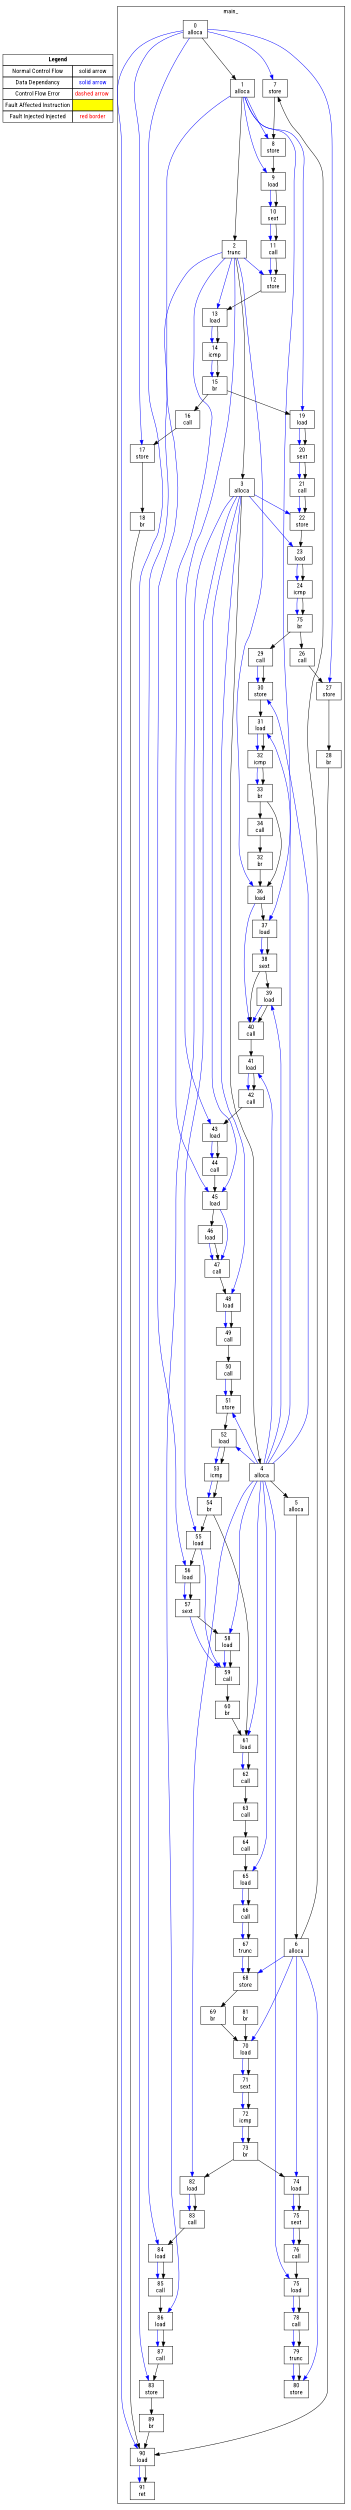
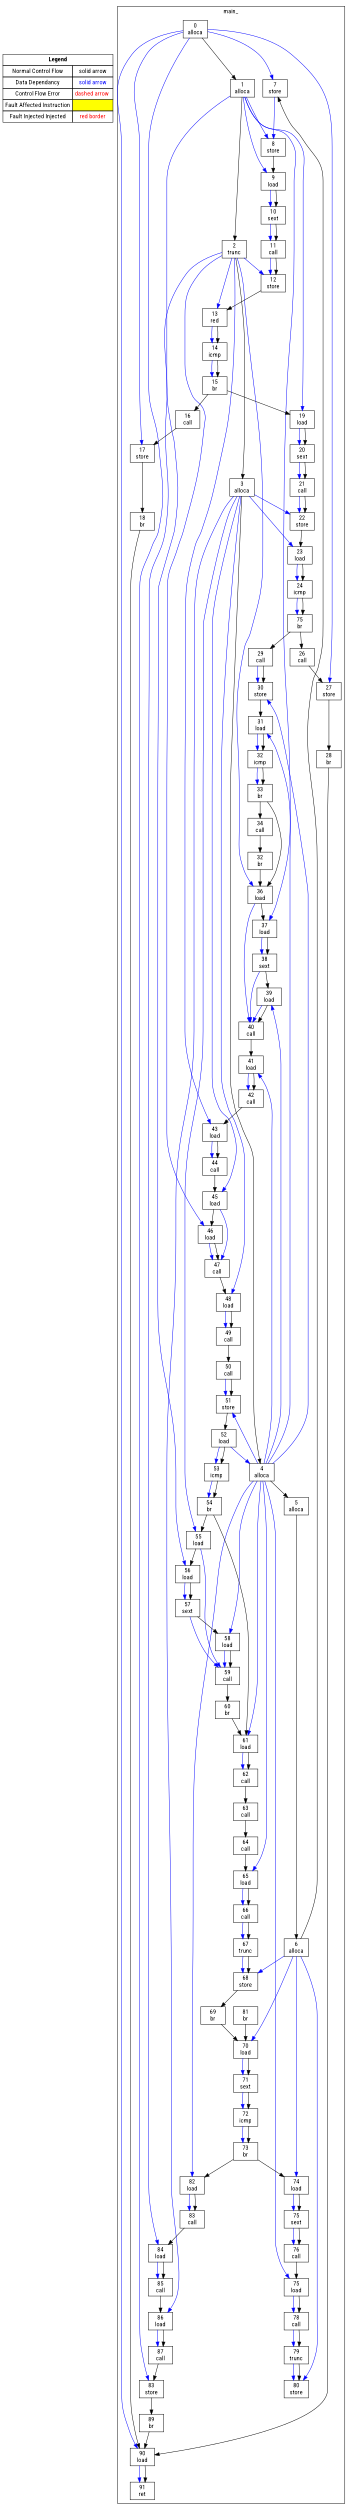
(274, 116) -> (274, 116)
(215, 317) -> (215, 317)
(176, 717) -> (167, 730)
(252, 994) -> (252, 994)
(247, 1457) -> (238, 1454)
